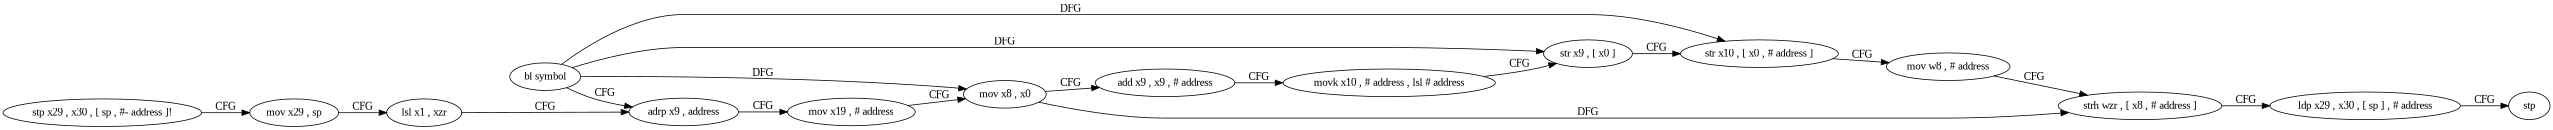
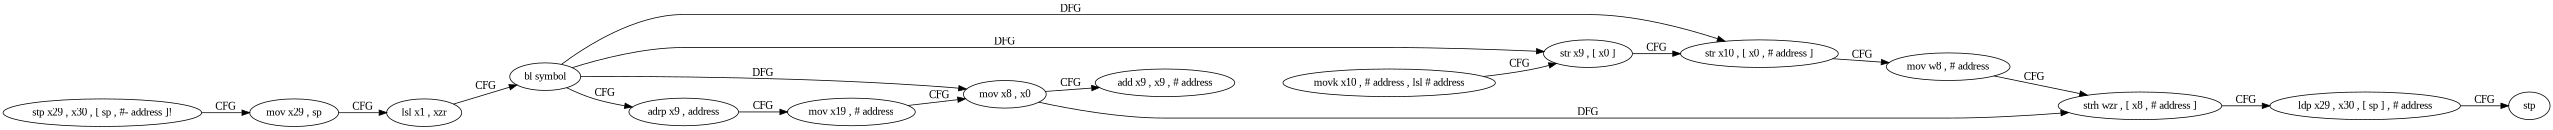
(1255, 83) -> none
(541, 112) -> (482, 96)
